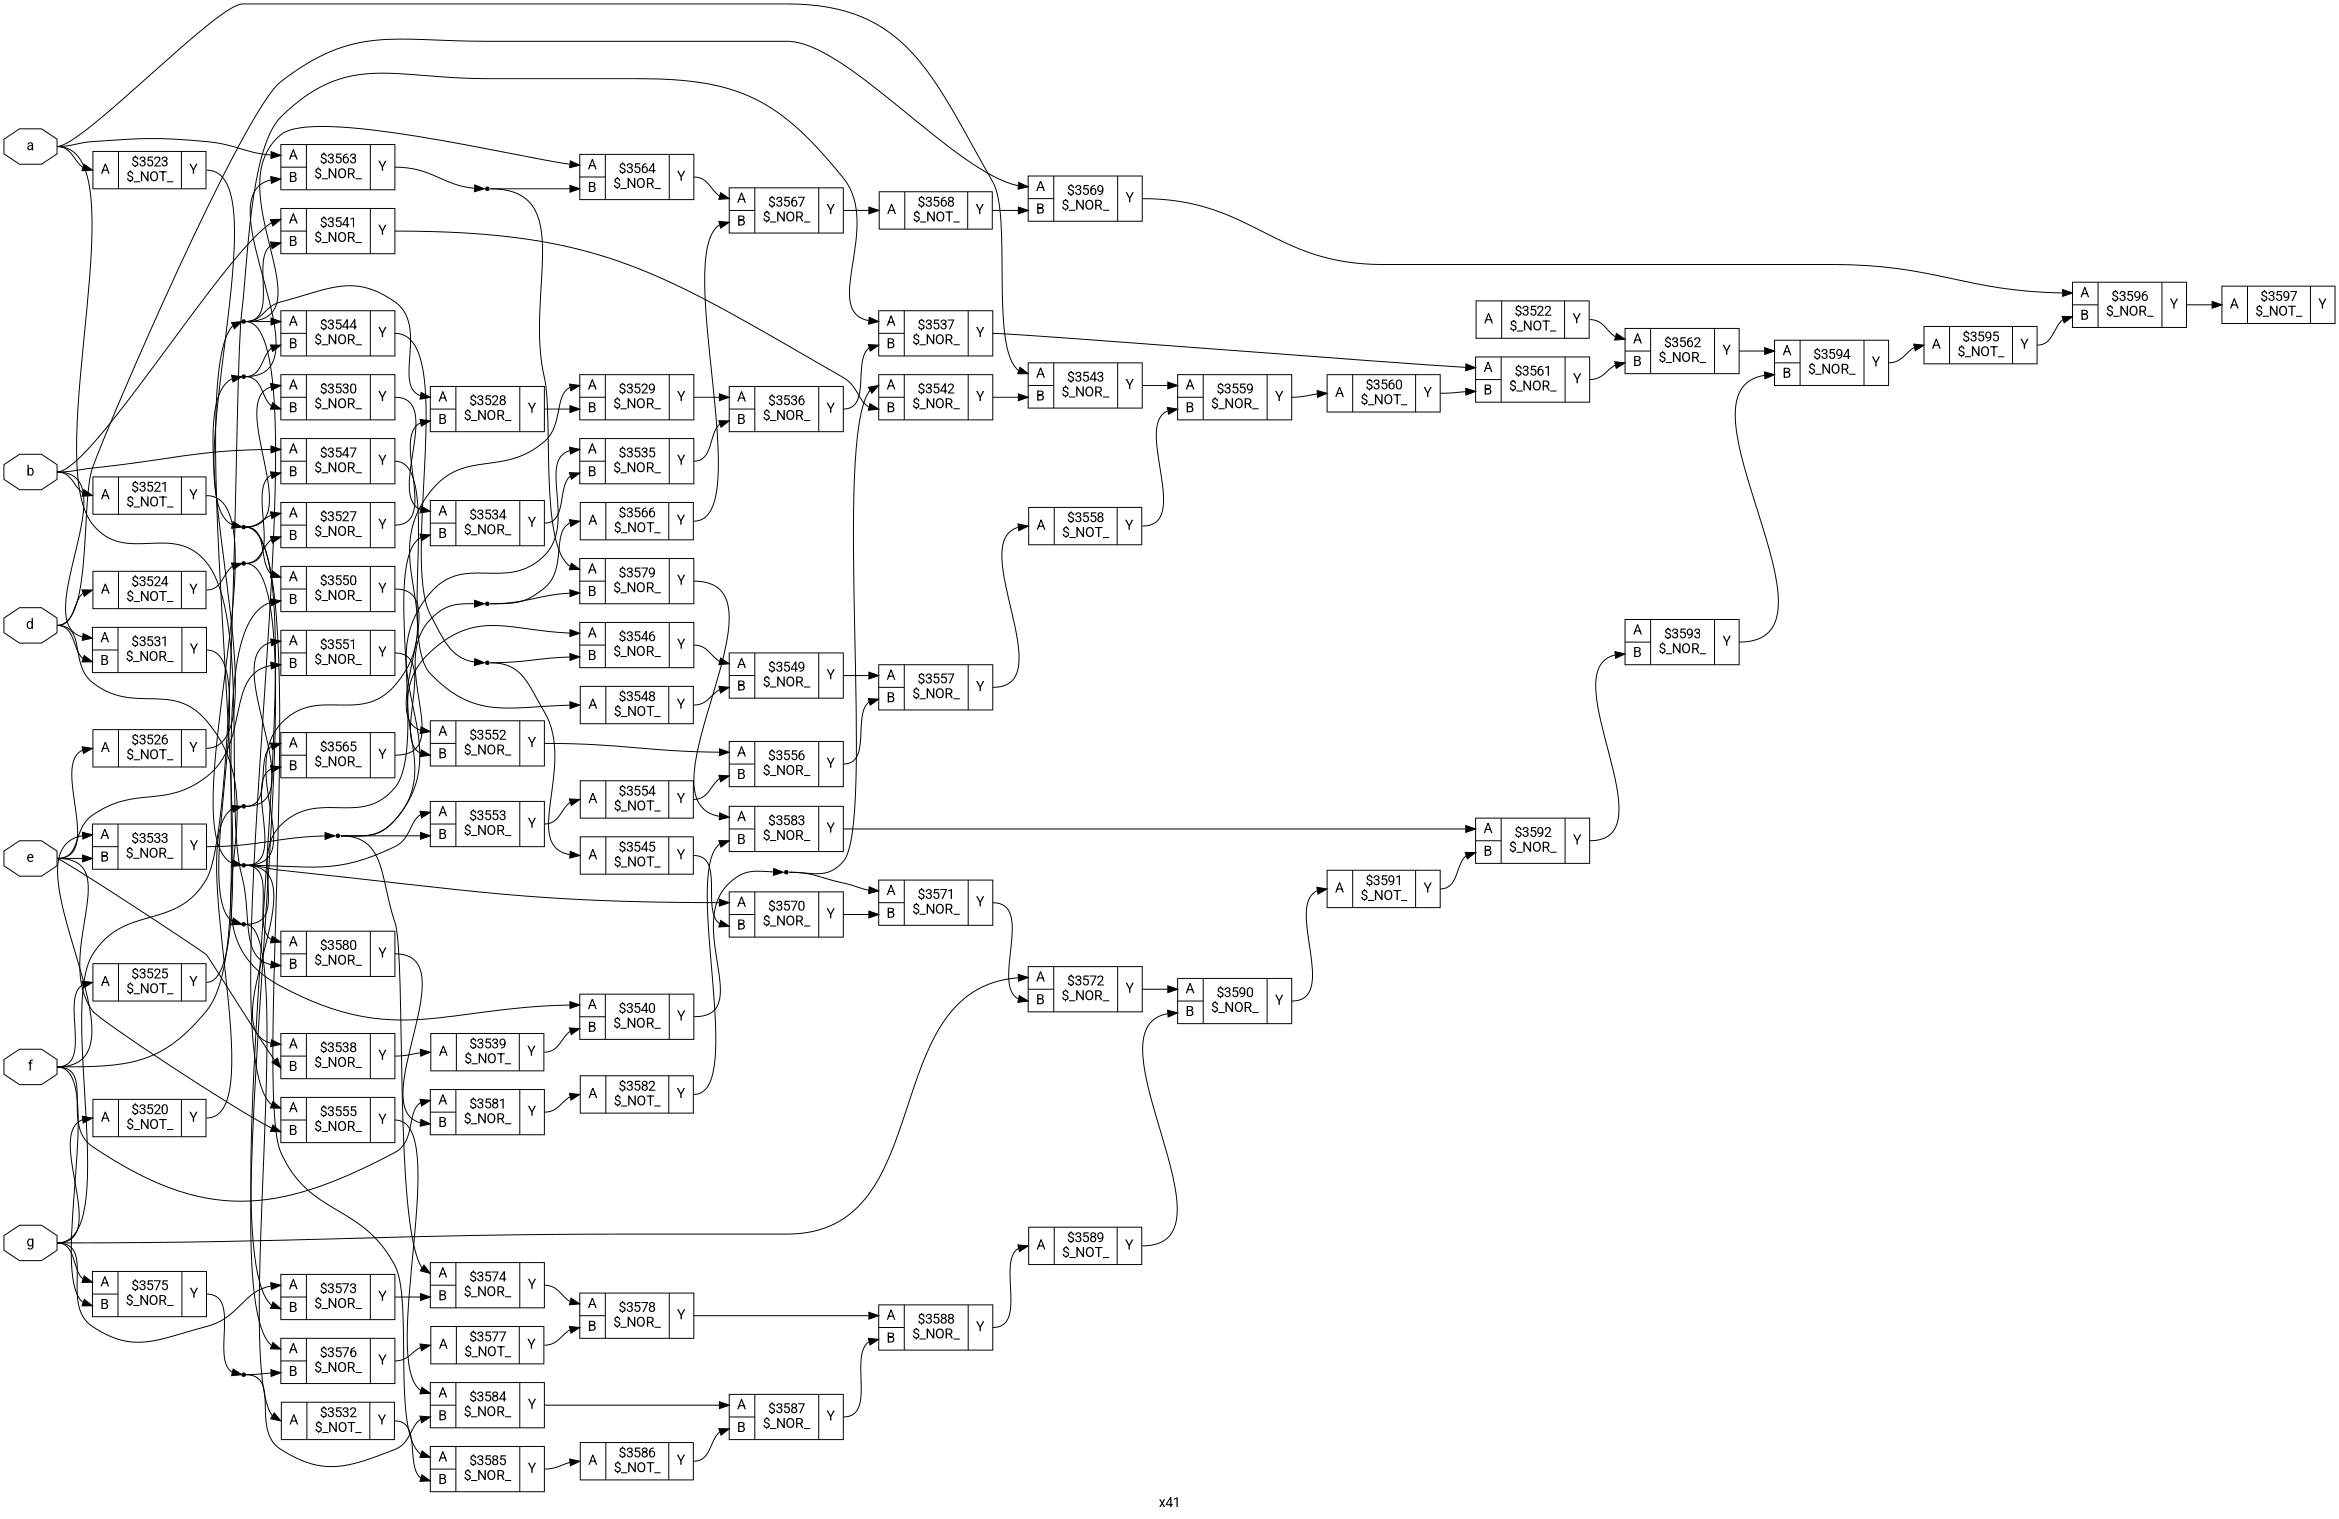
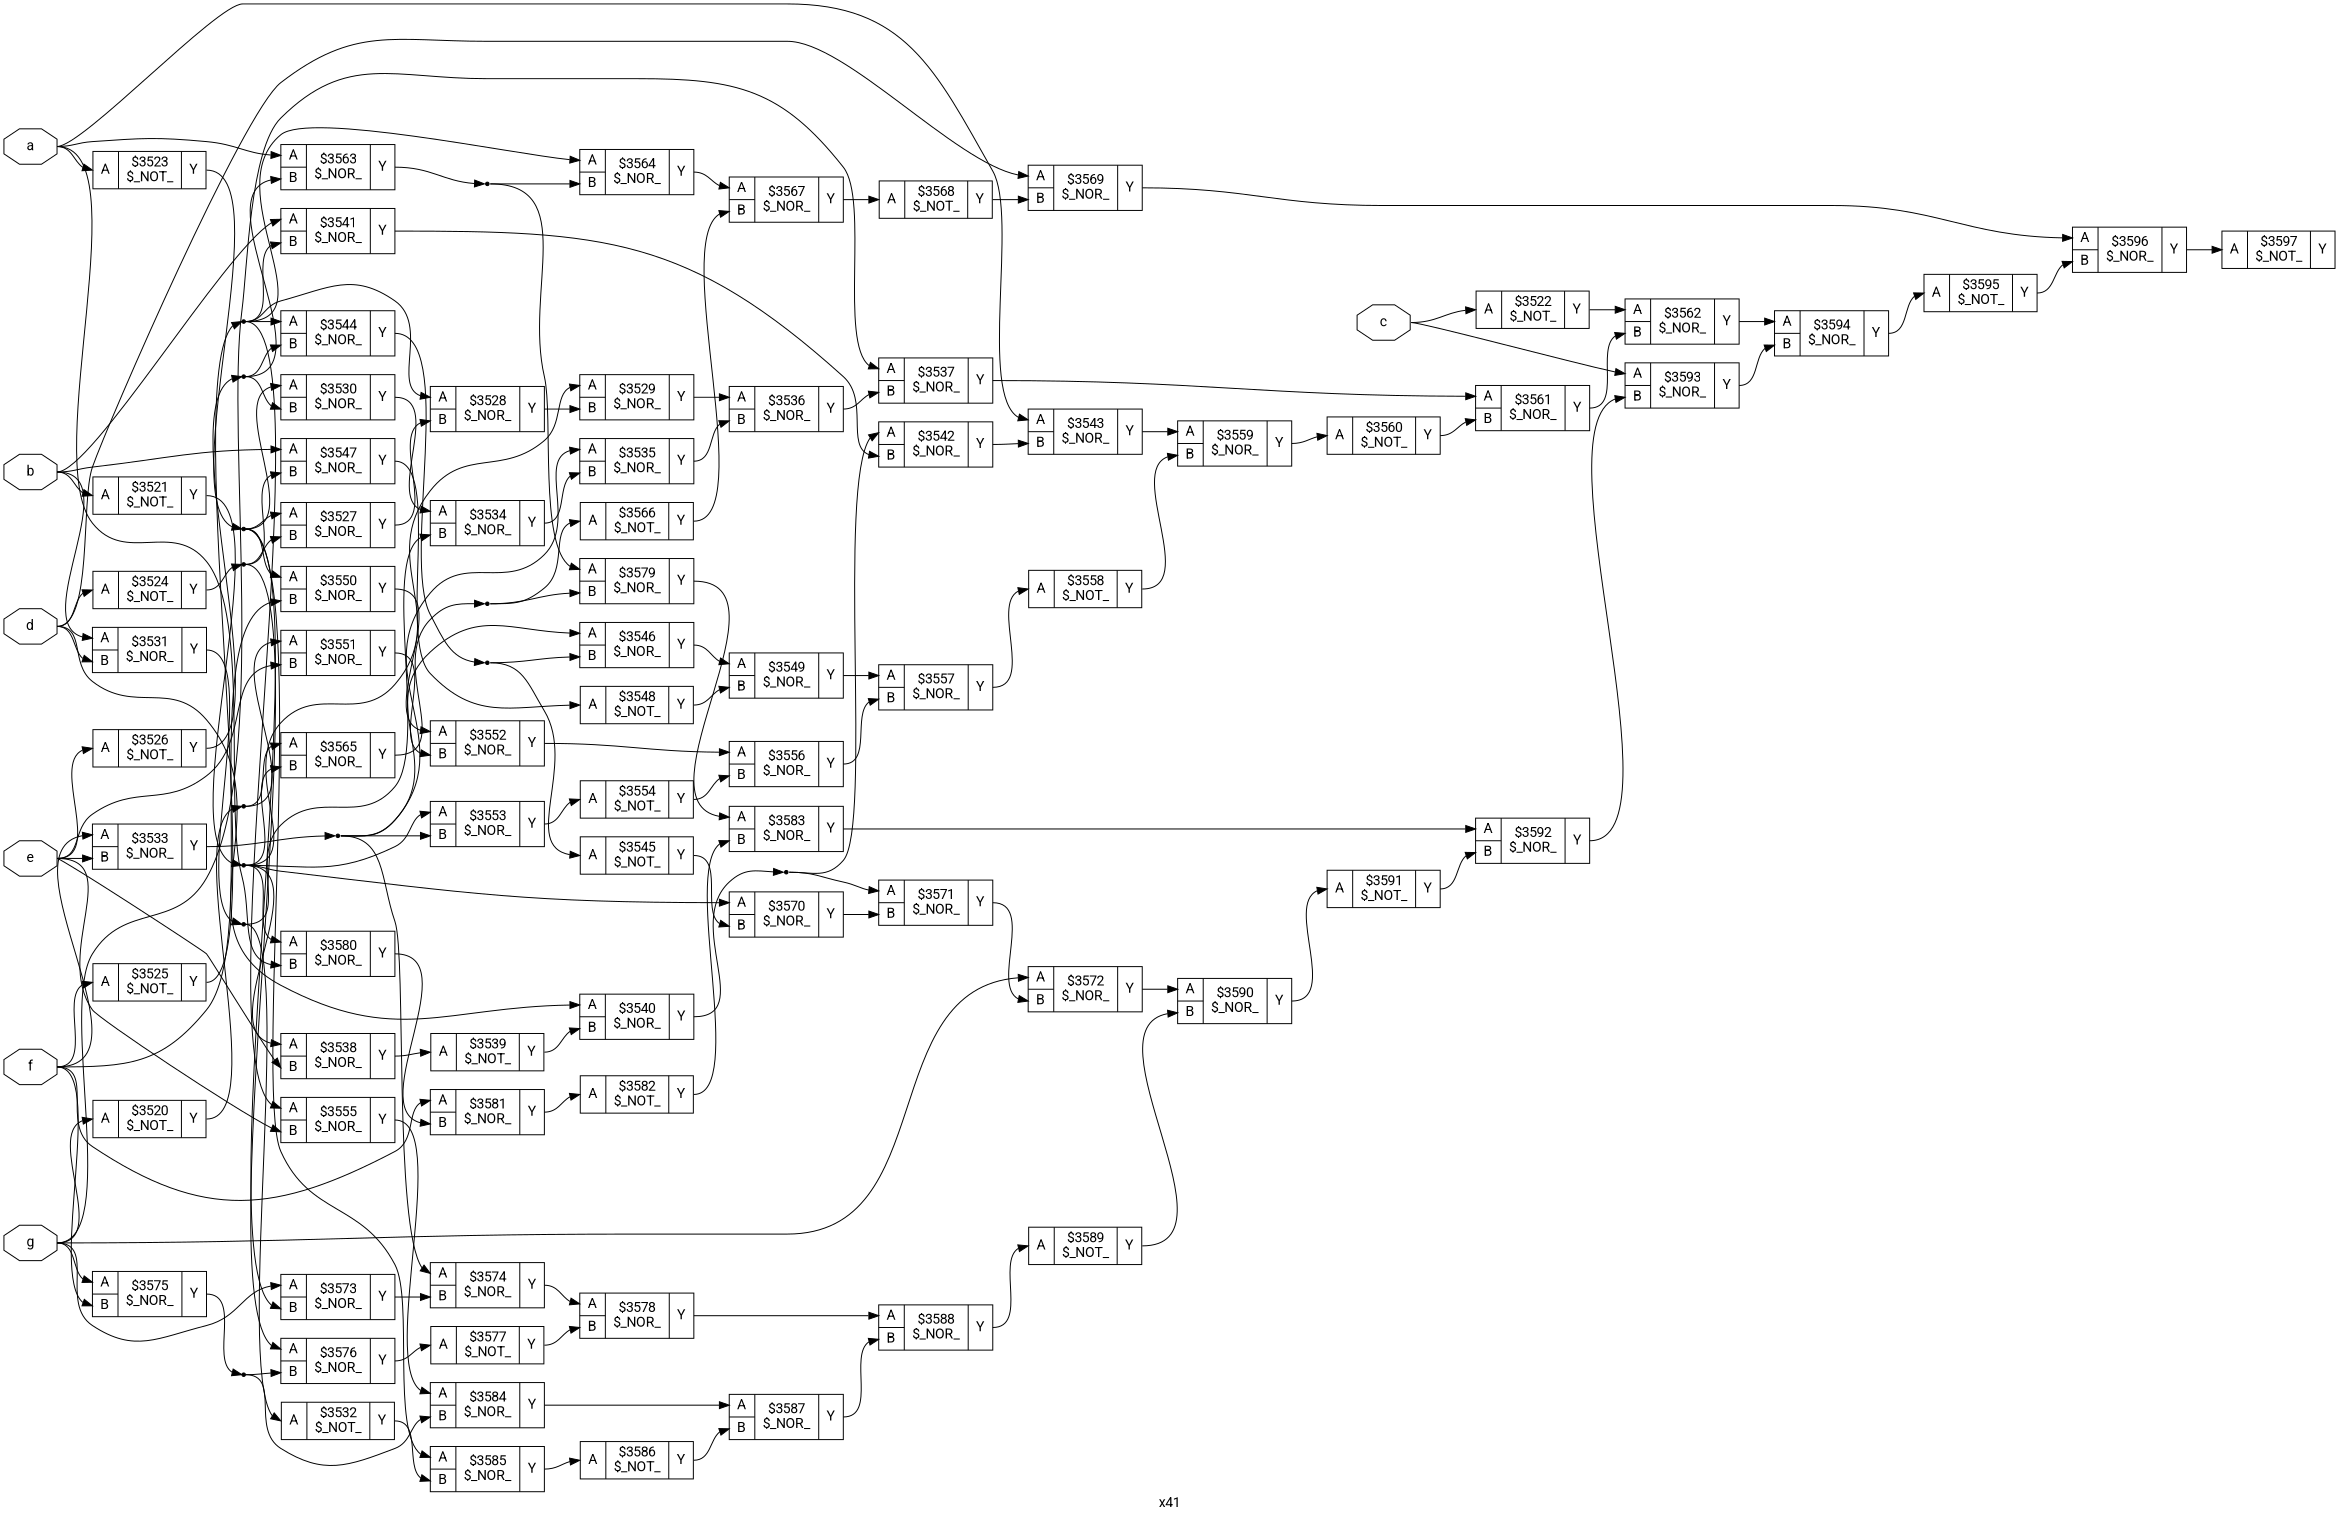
none -> (1384, 323)
